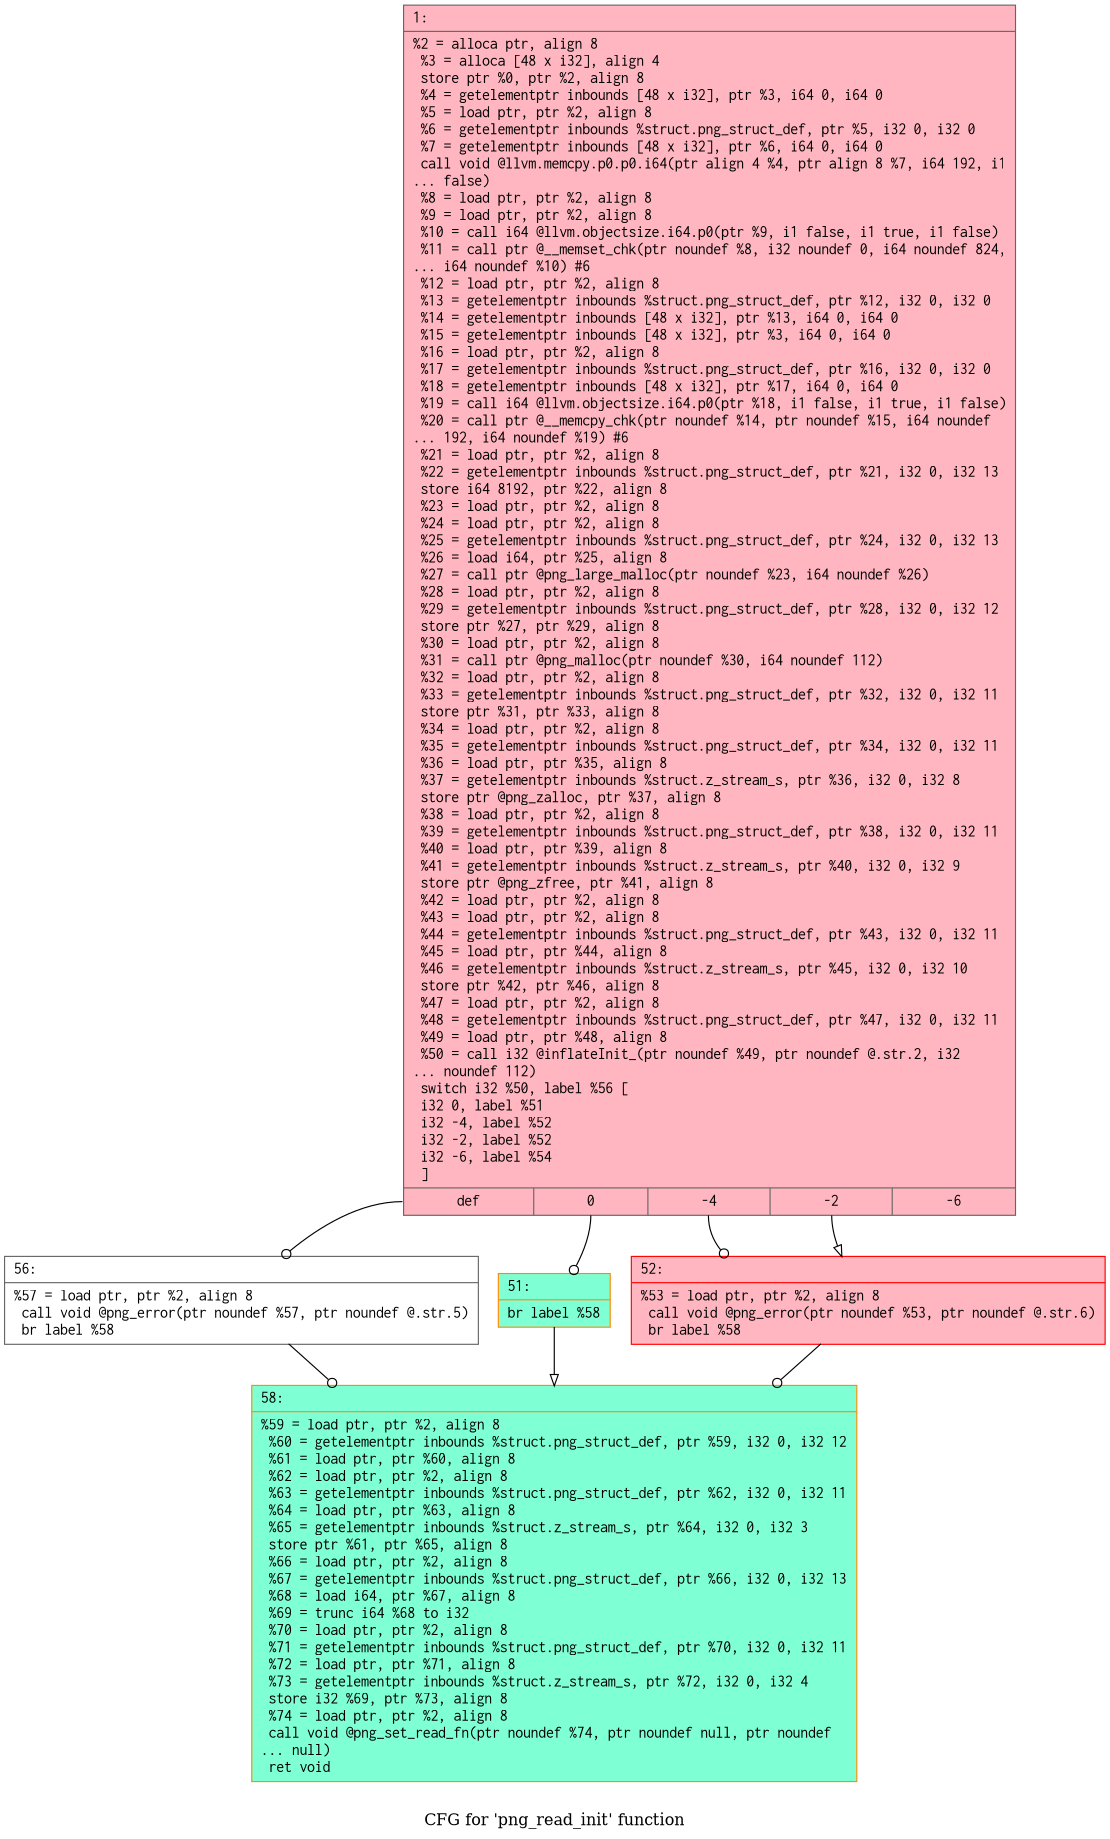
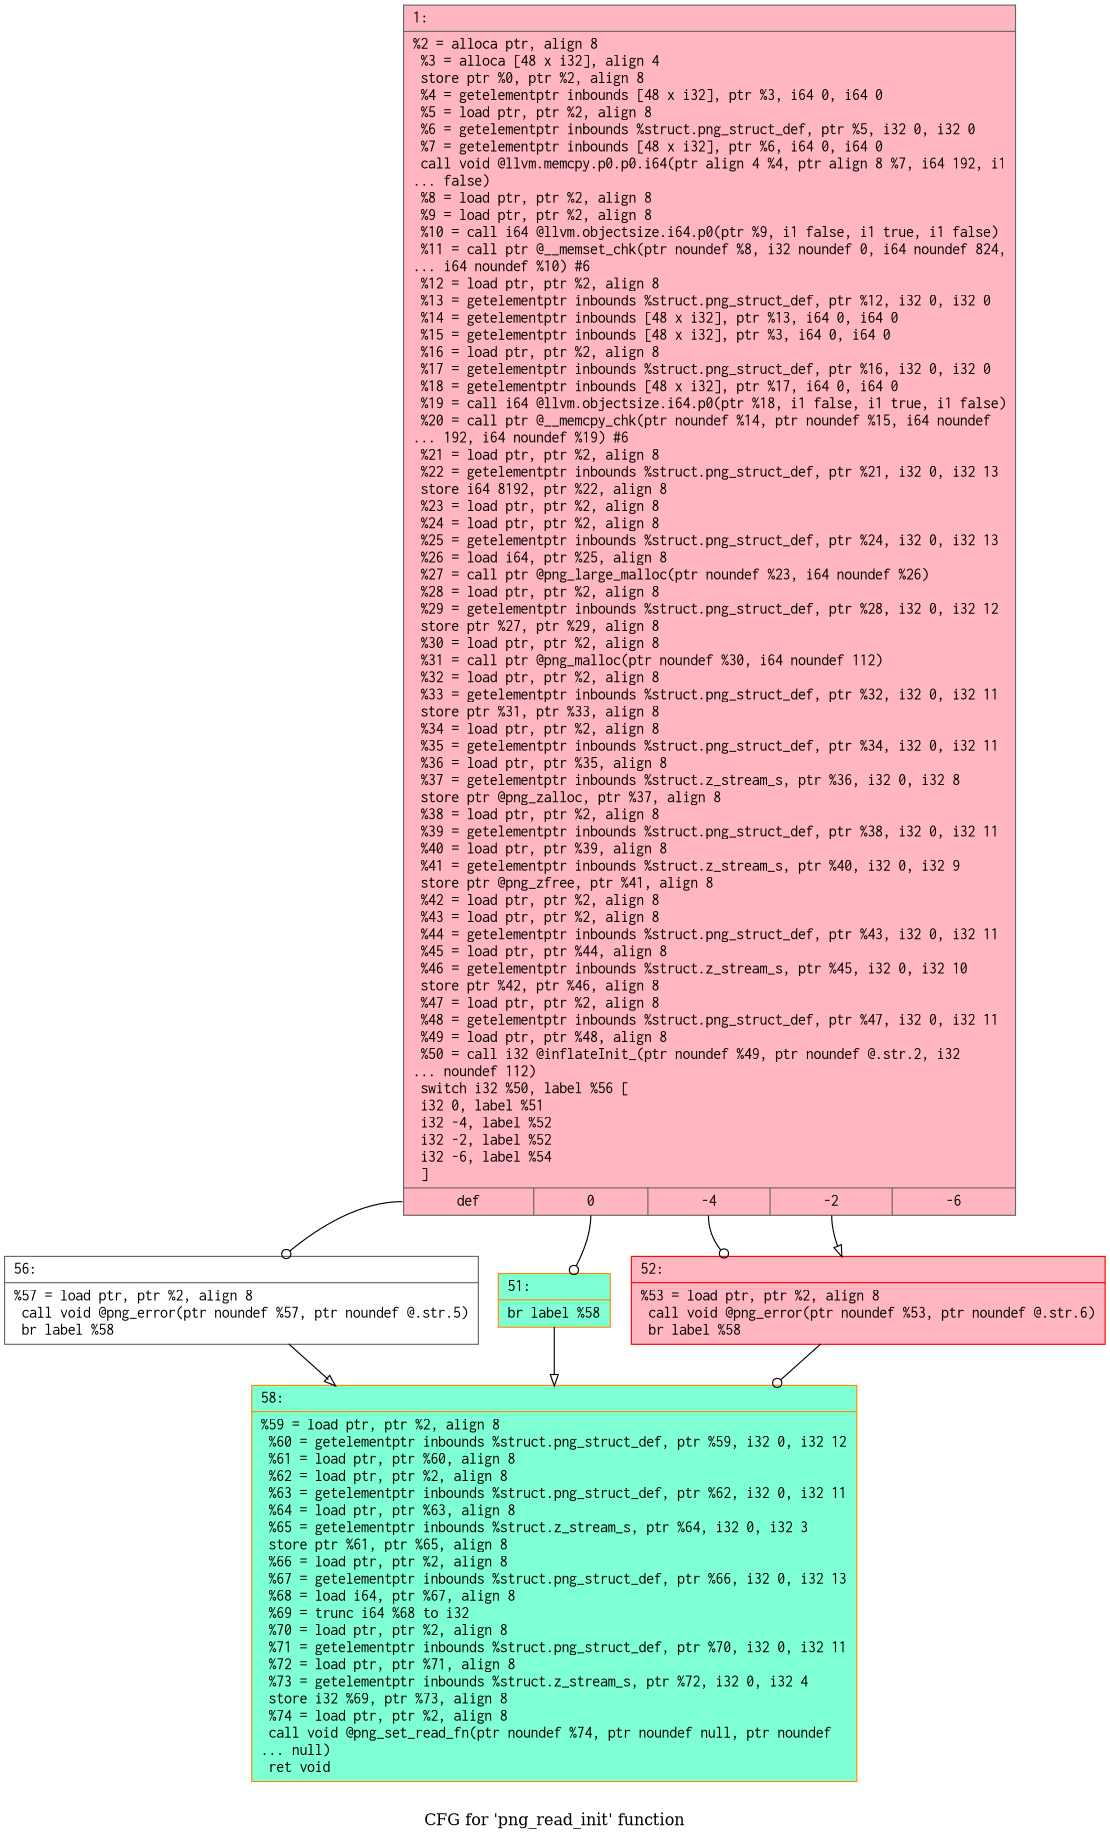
(309, 1362) -> (309, 1362)
